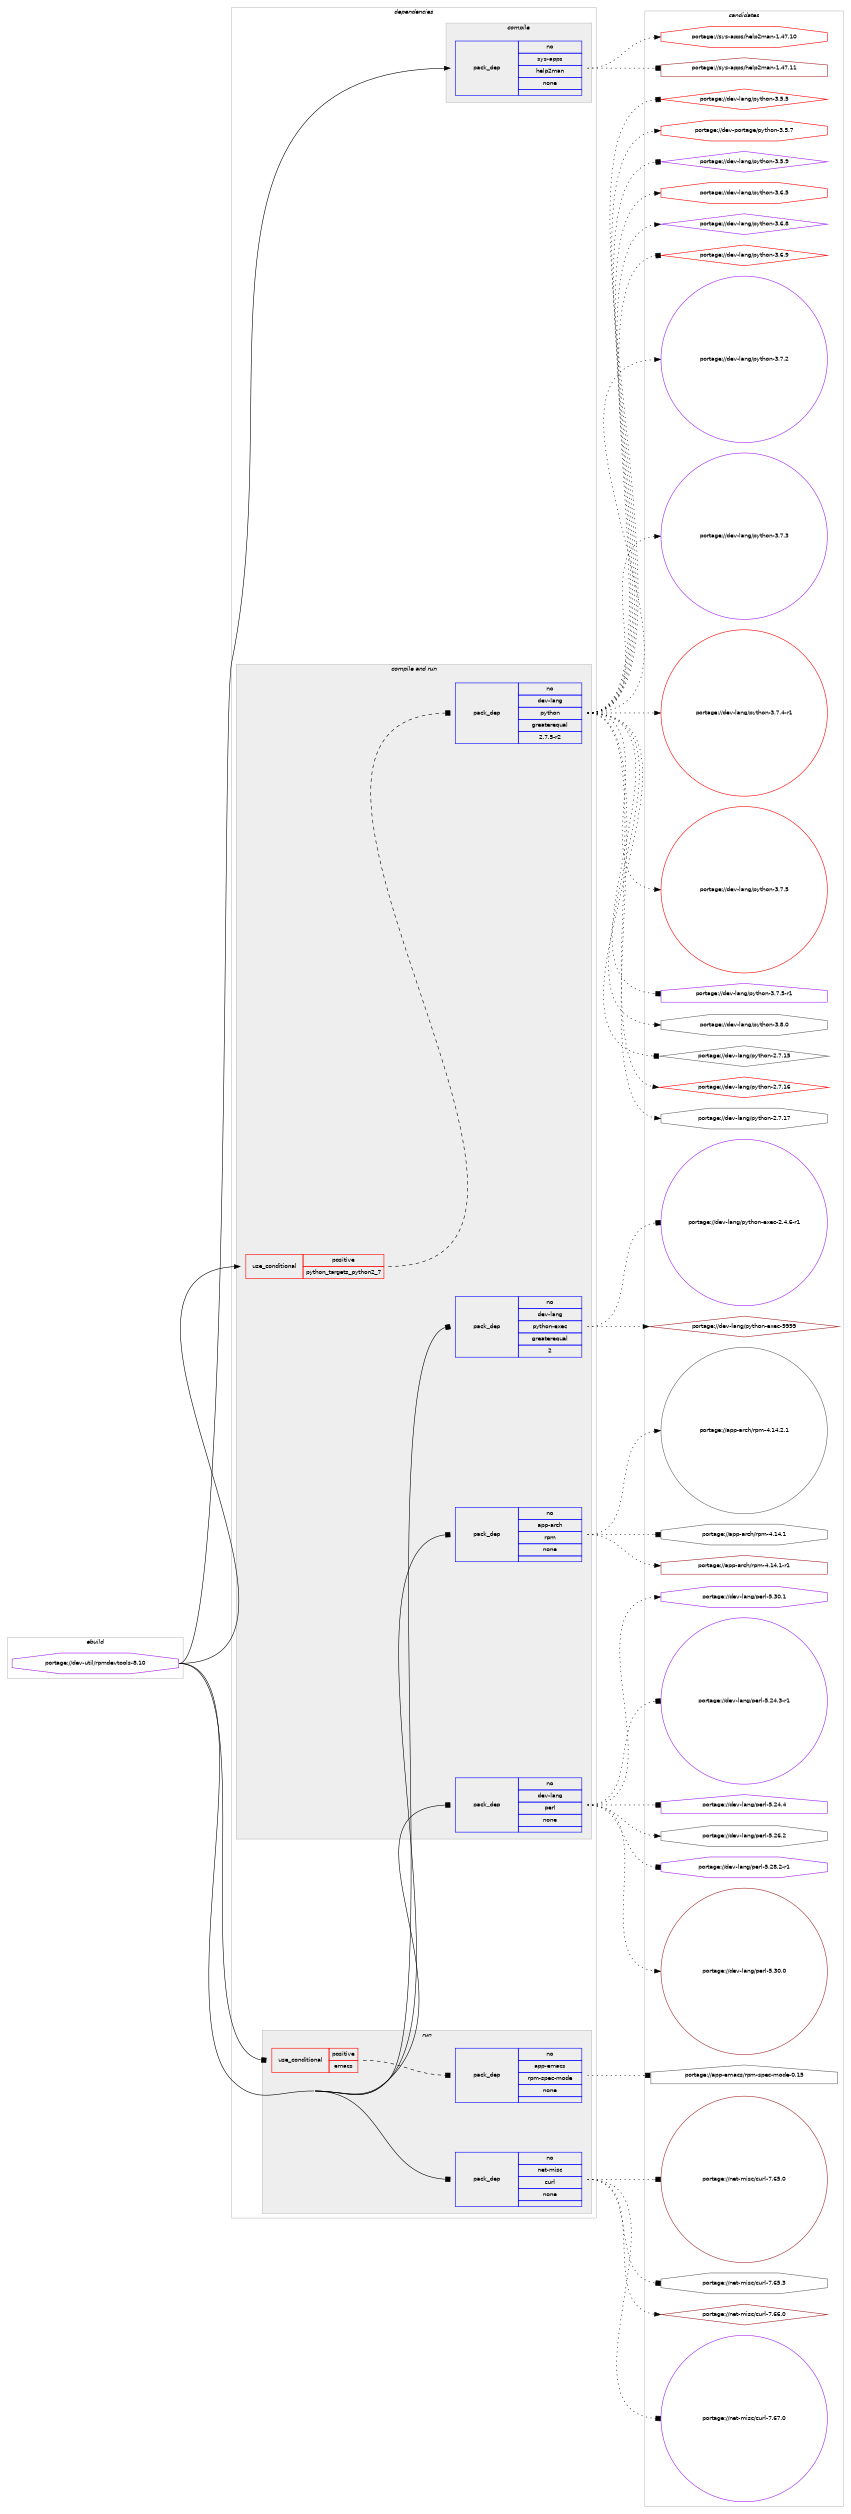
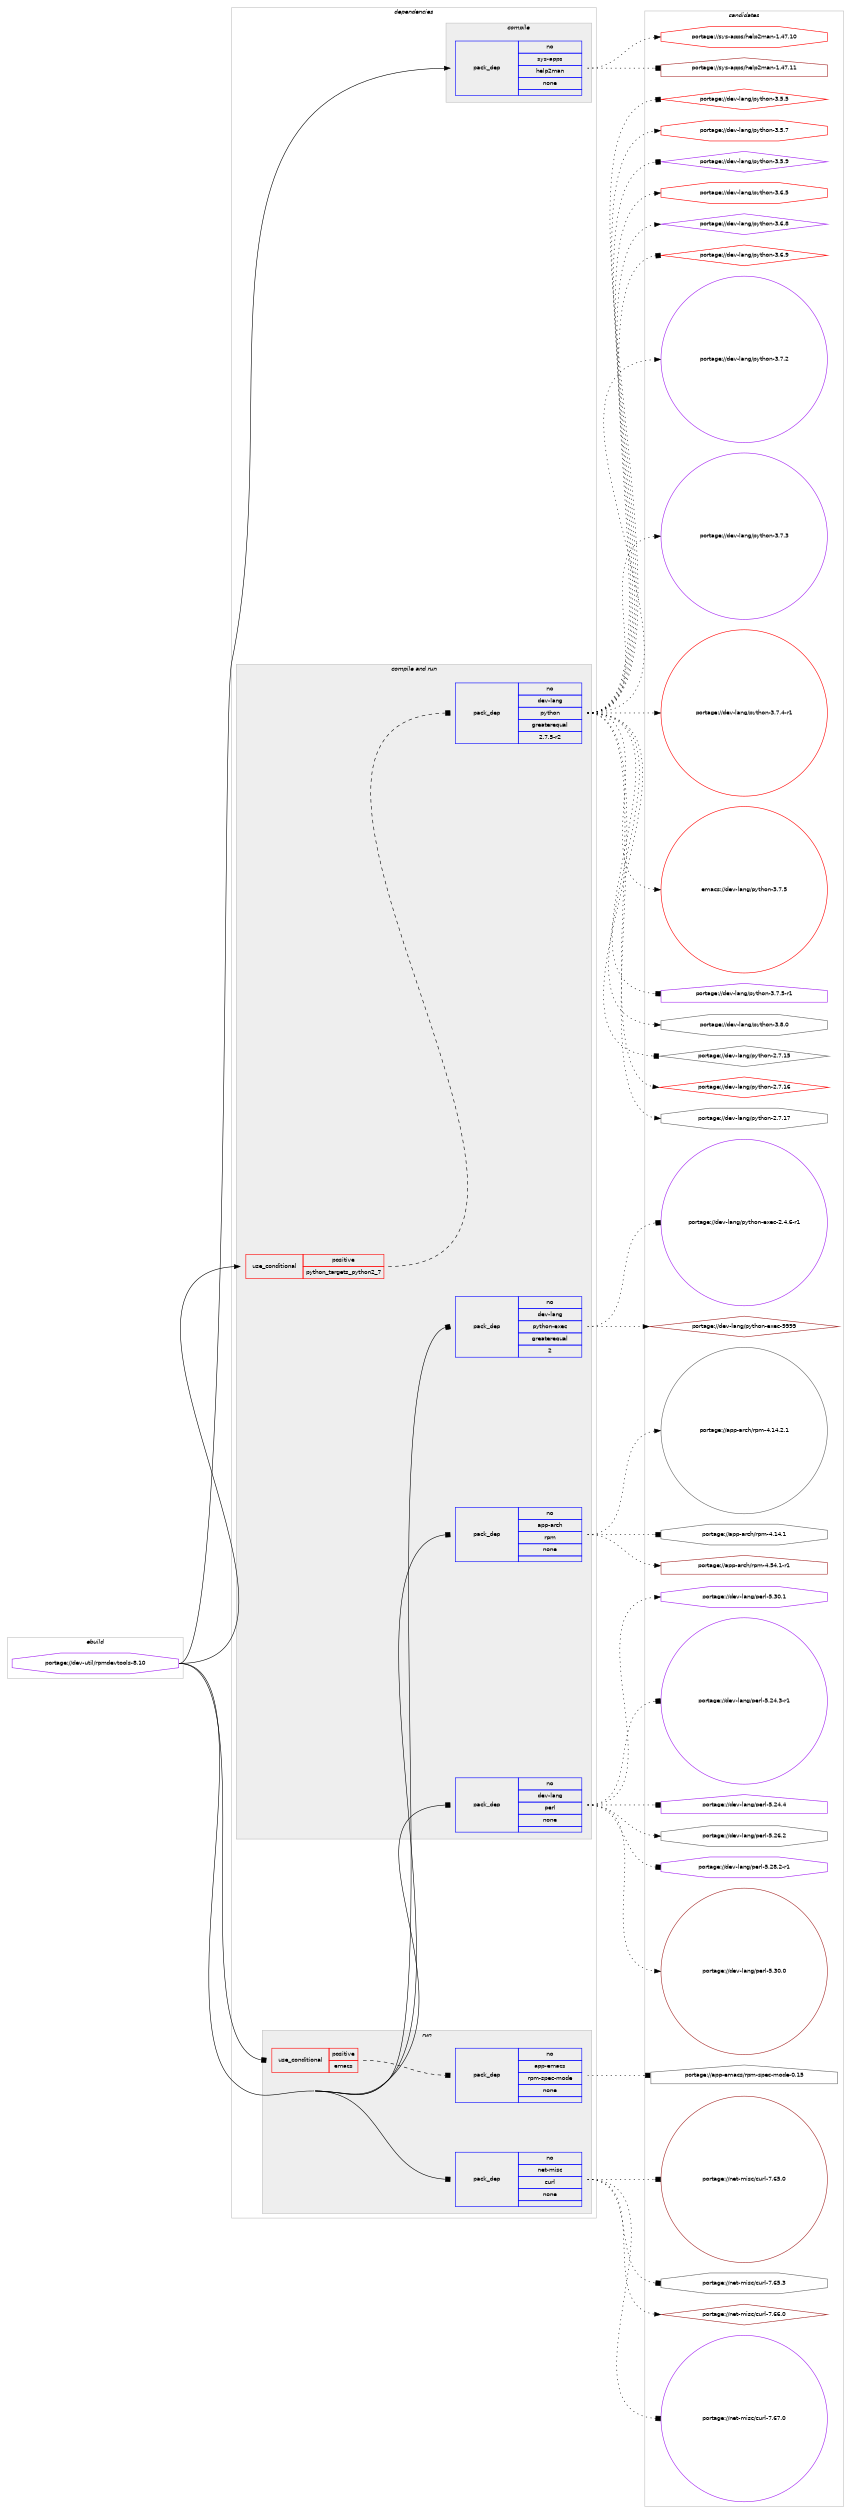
(744, 131) -> (744, 131)
(744, 890) -> (744, 890)
(744, 1566) -> (744, 1566)
